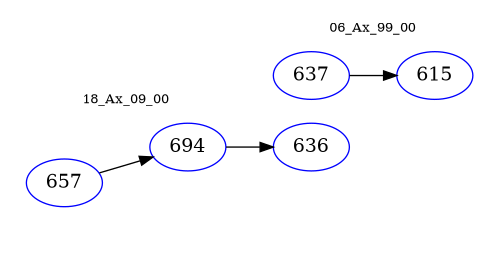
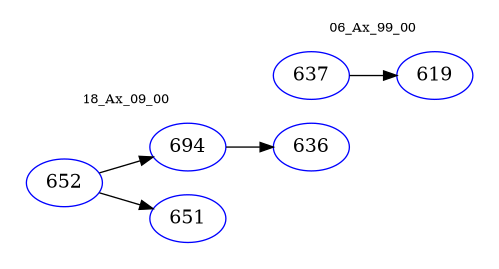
(435, 76) -> (435, 76)
(64, 183) -> (64, 183)
none -> (188, 219)
